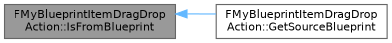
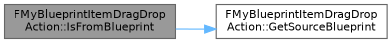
(202, 14) -> (190, 29)
